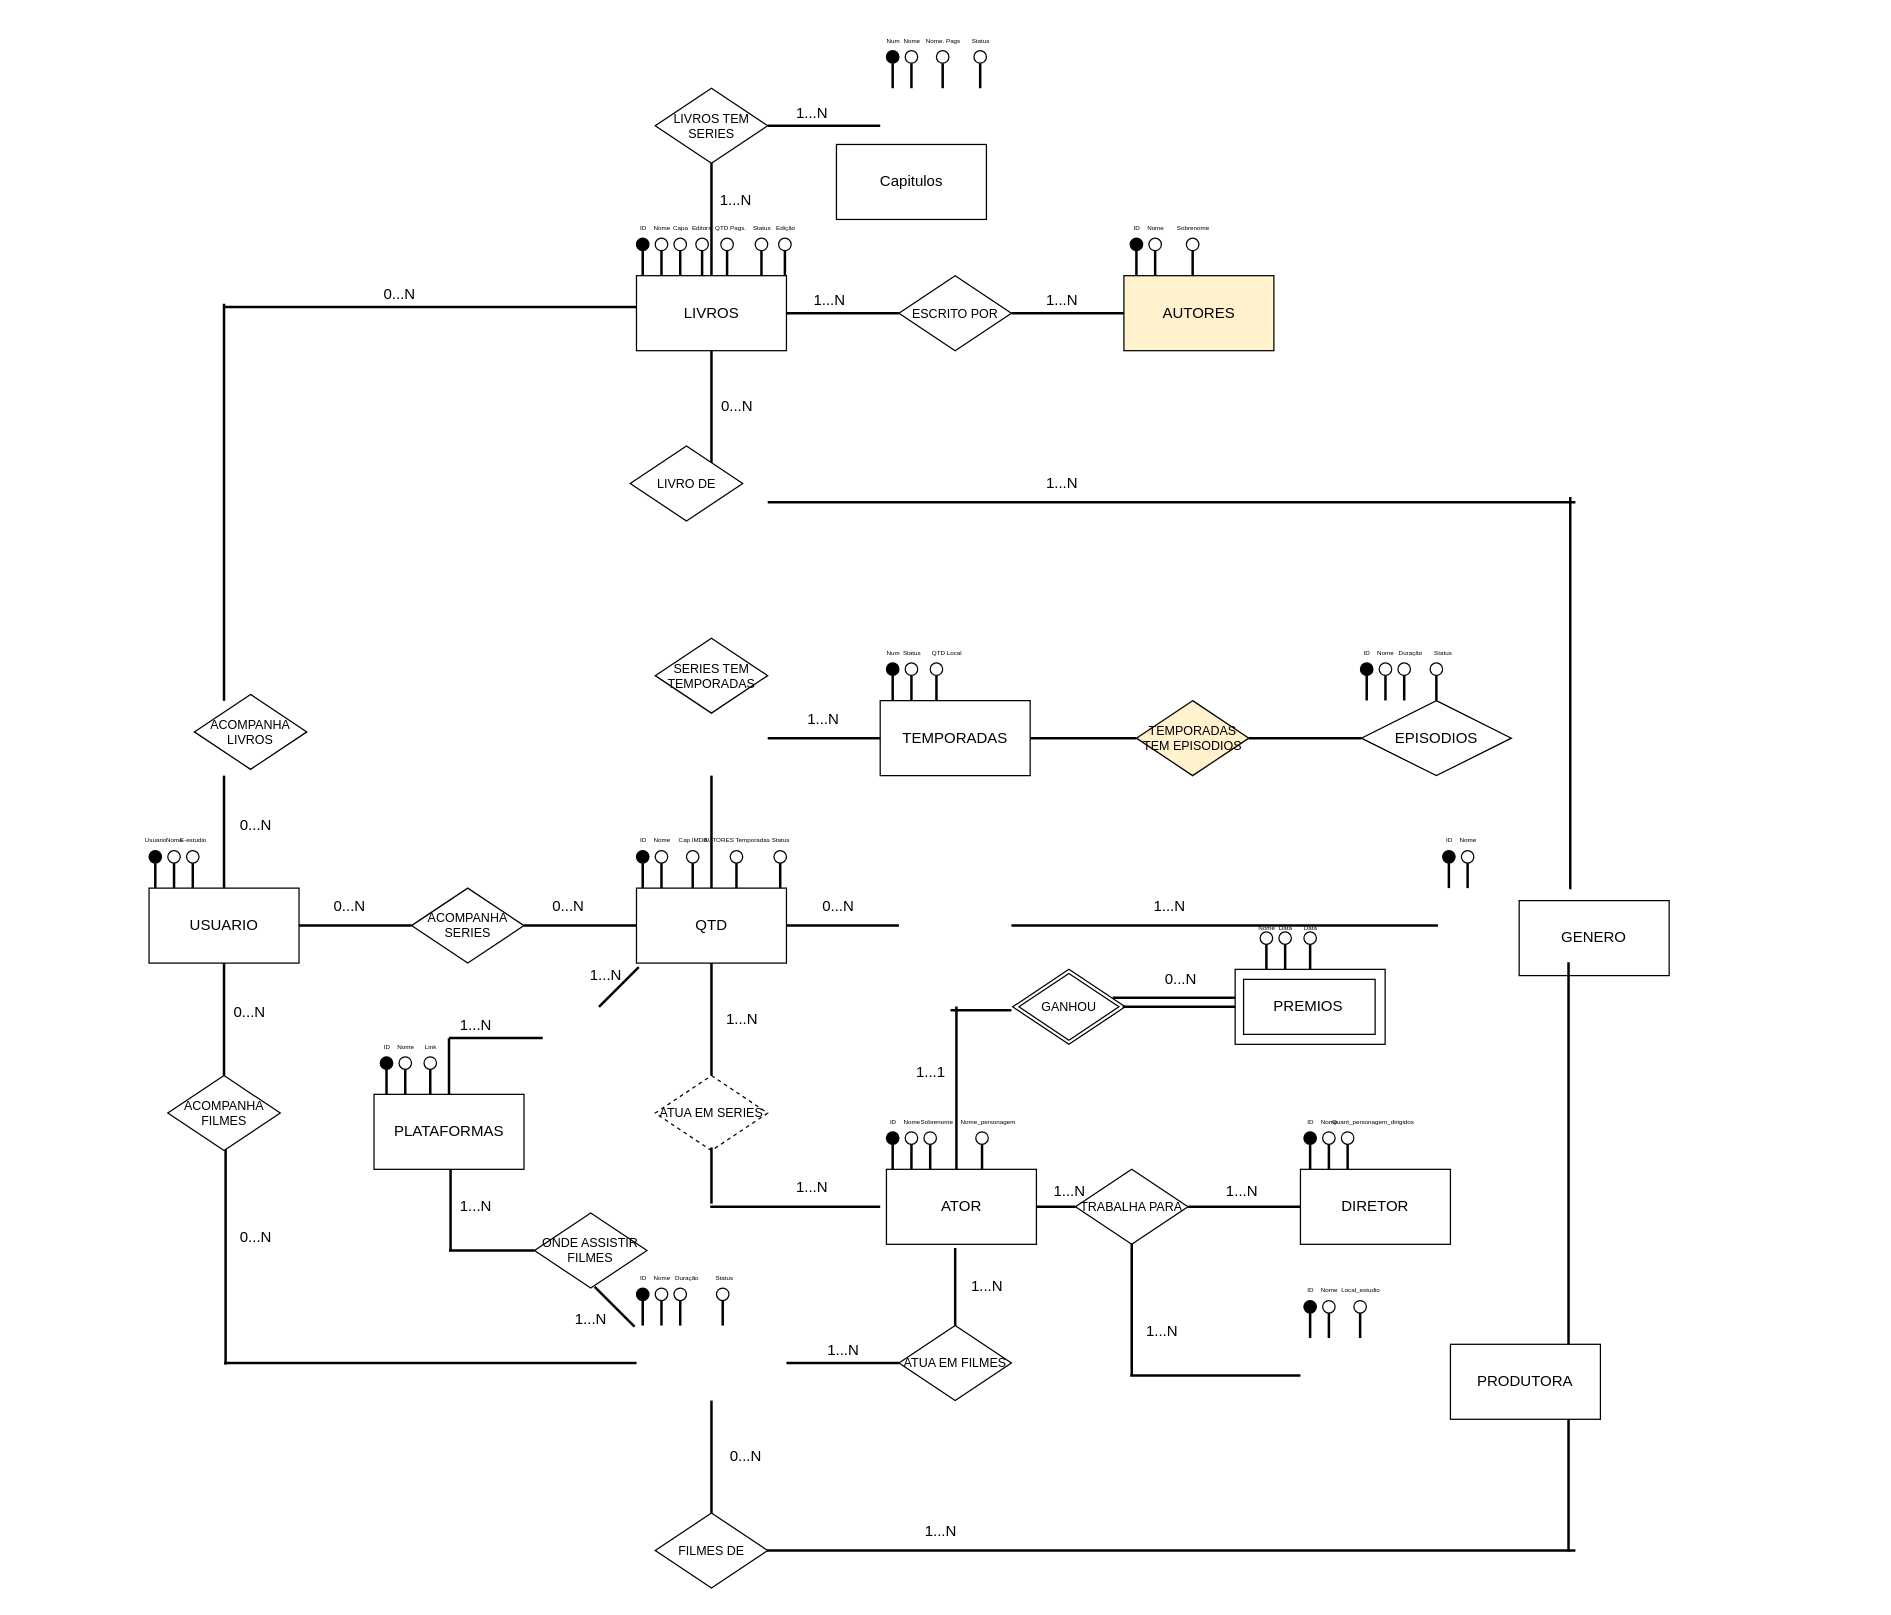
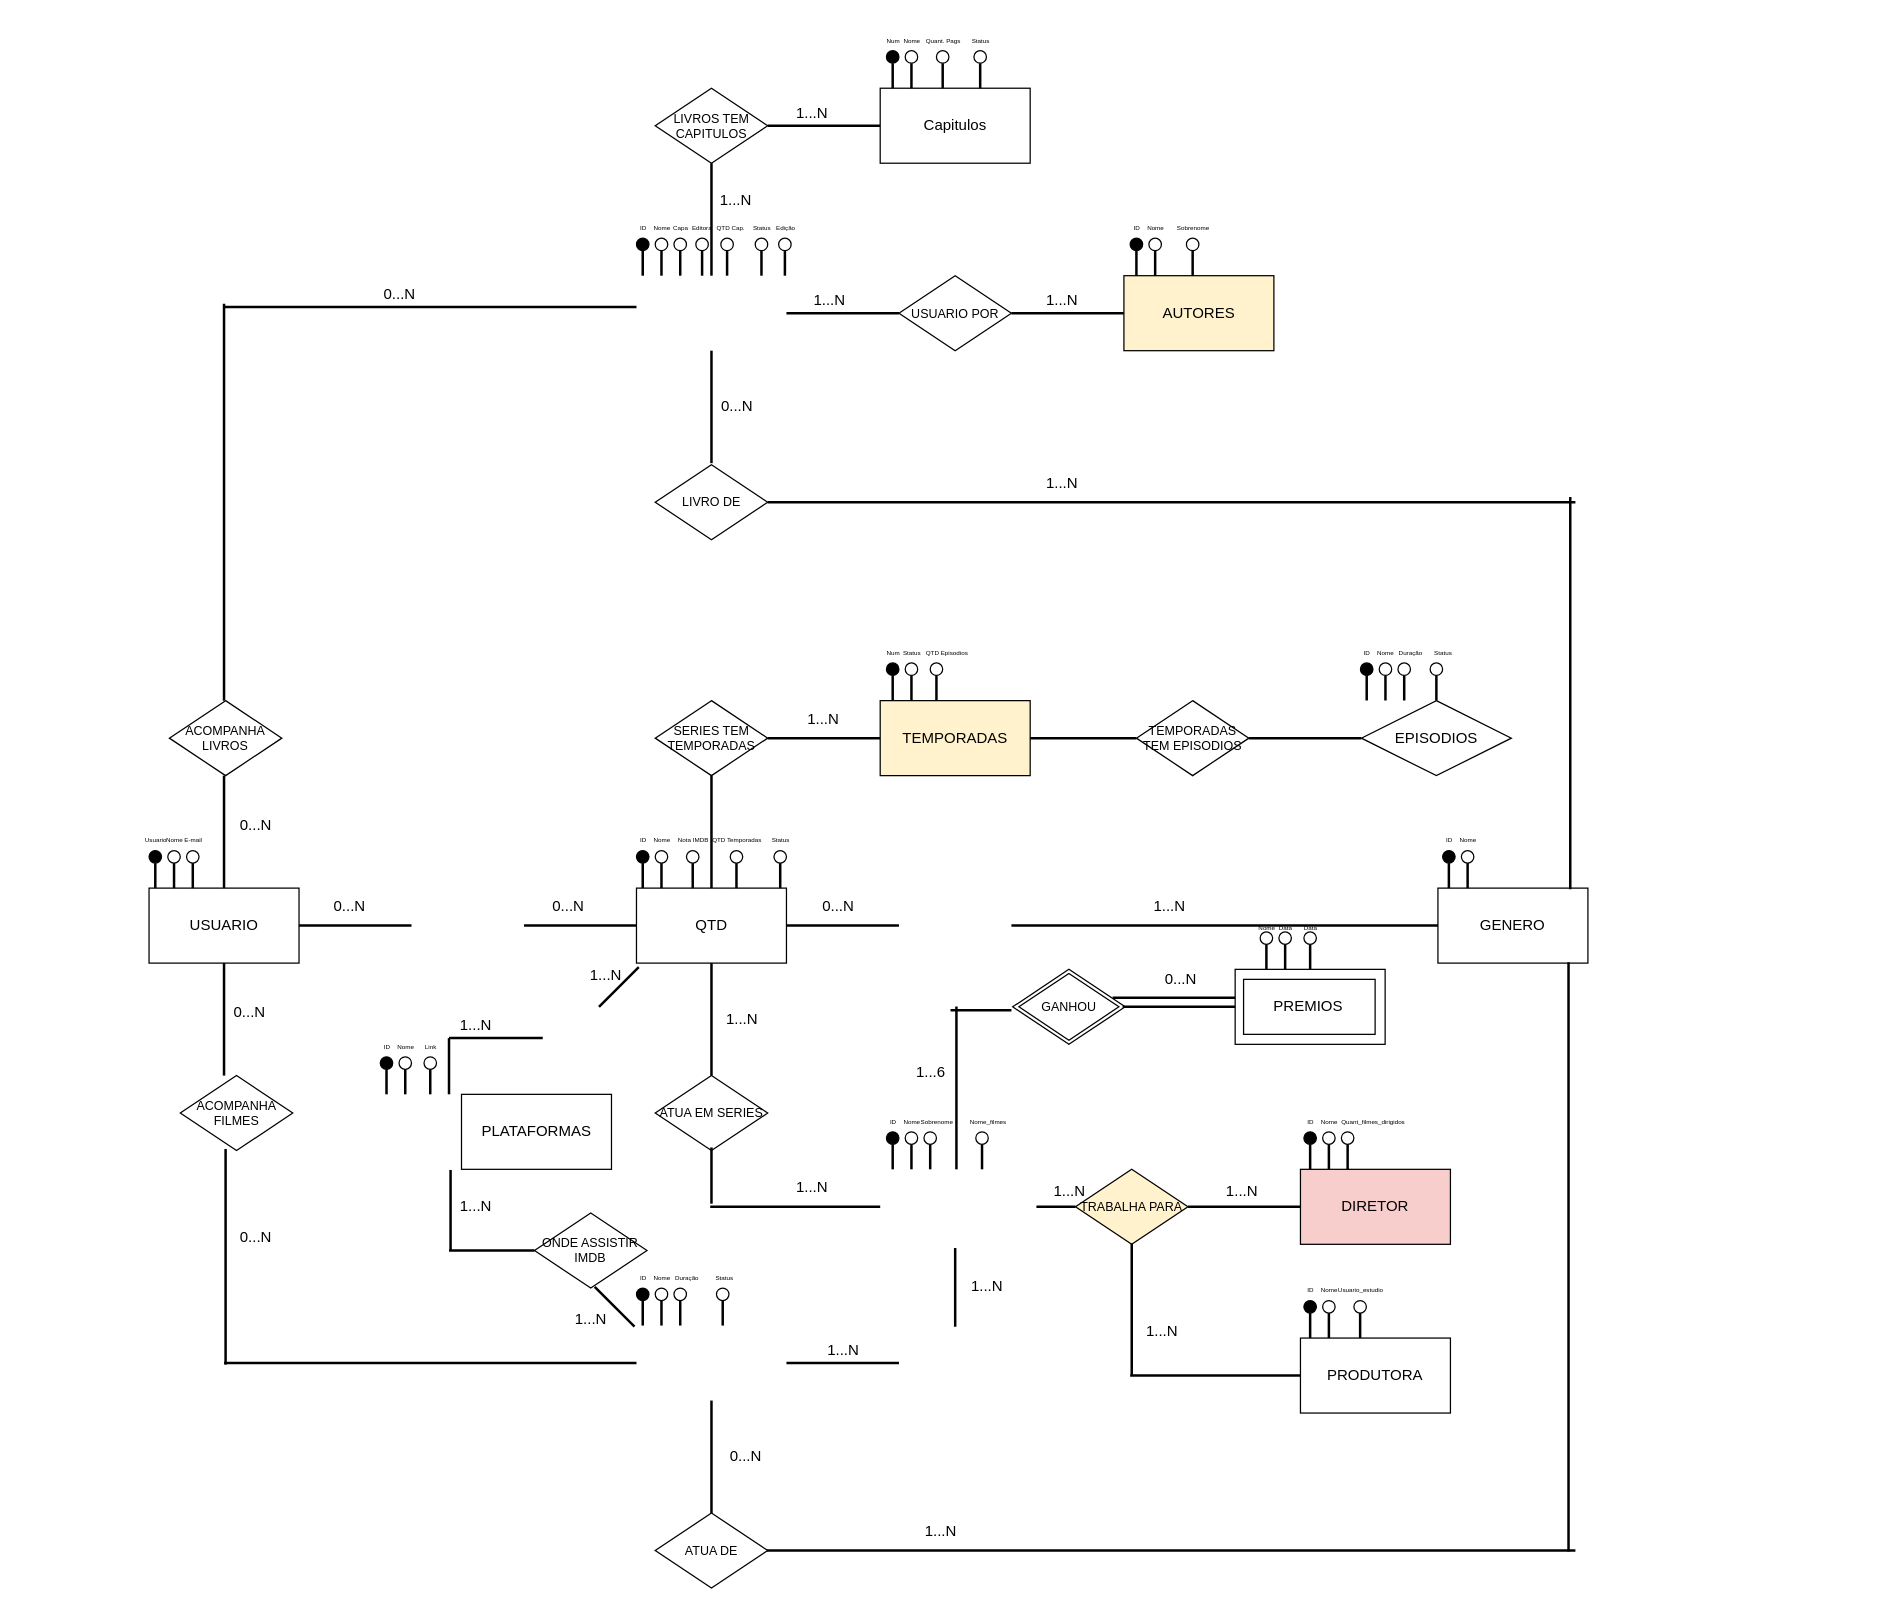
(944, 38) -> (944, 38)
(712, 126) -> (712, 126)
(912, 182) -> (955, 126)
(731, 226) -> (731, 226)
(712, 313) -> none
(956, 313) -> (956, 313)
(687, 483) -> (712, 502)
(948, 651) -> (948, 651)
(712, 676) -> (712, 738)
(251, 732) -> (226, 738)
(955, 738) -> (955, 738)
(1193, 738) -> (1193, 738)
(194, 838) -> (194, 838)
(694, 838) -> (694, 838)
(738, 838) -> (738, 838)
(468, 926) -> none
(1594, 938) -> (1513, 926)
(931, 1073) -> (931, 1073)
(224, 1113) -> (237, 1113)
(712, 1113) -> (712, 1113)
(989, 1119) -> (989, 1119)
(1374, 1119) -> (1374, 1119)
(449, 1132) -> (537, 1132)
(962, 1207) -> none
(1132, 1207) -> (1132, 1207)
(1376, 1207) -> (1376, 1207)
(591, 1251) -> (591, 1251)
(1361, 1288) -> (1361, 1288)
(955, 1363) -> none
(1526, 1382) -> (1376, 1376)
(712, 1551) -> (712, 1551)
